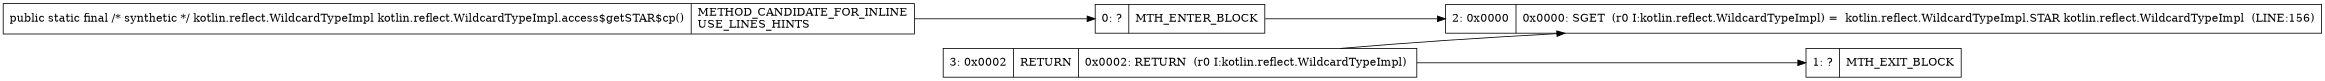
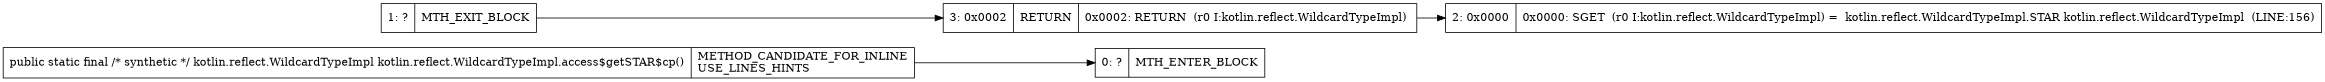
(1351, 19) -> none
(1607, 63) -> (736, 18)
